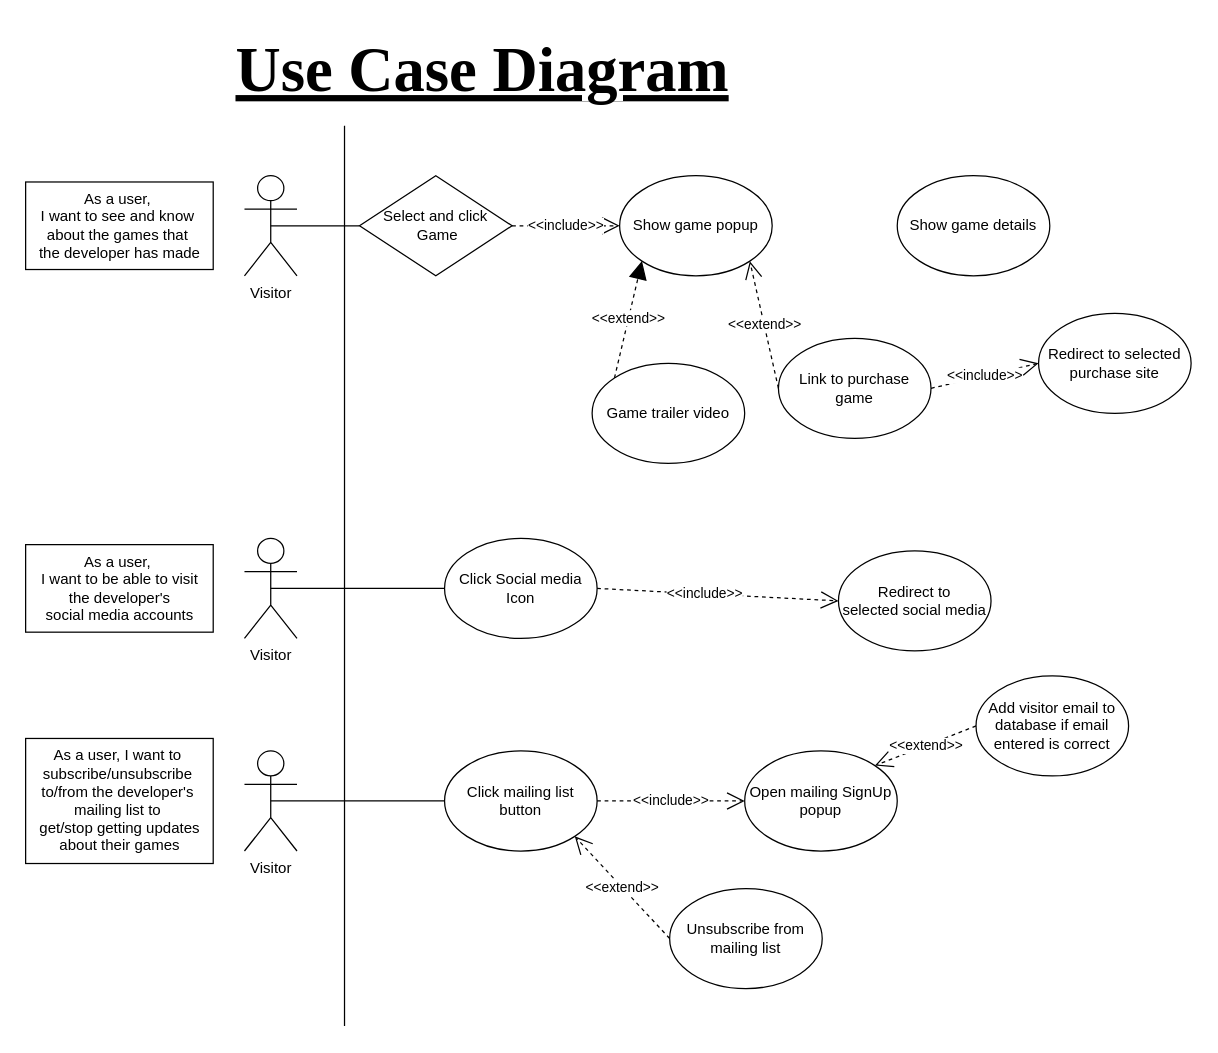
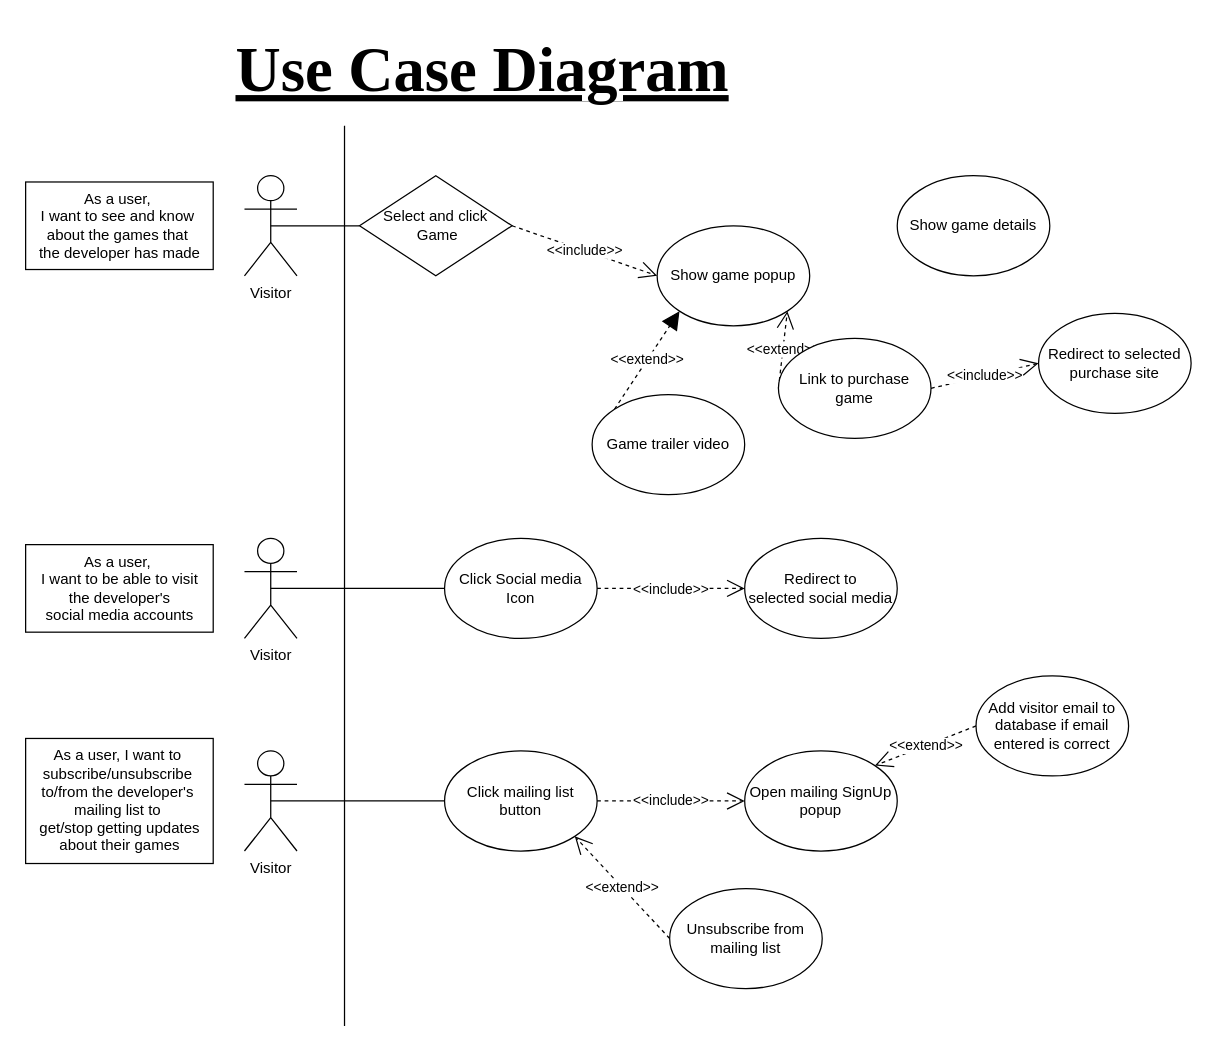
(696, 226) -> (733, 276)
(668, 413) -> (668, 444)
(914, 601) -> (821, 588)
